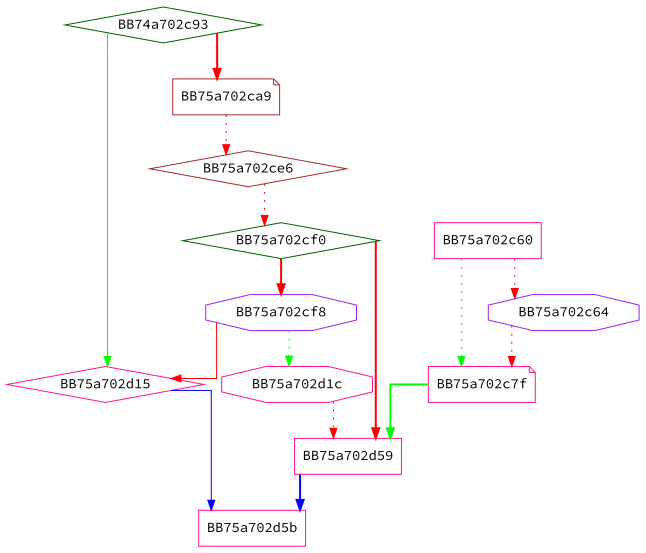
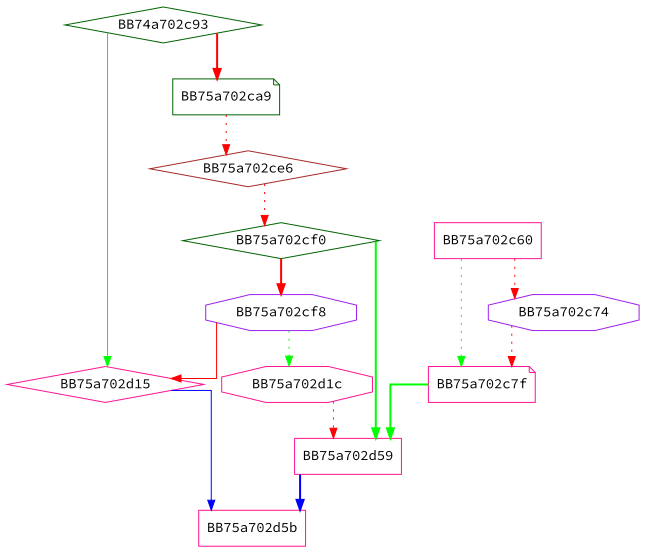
(226, 97) -> (226, 97)
(564, 313) -> (564, 313)
(376, 335) -> (376, 335)
